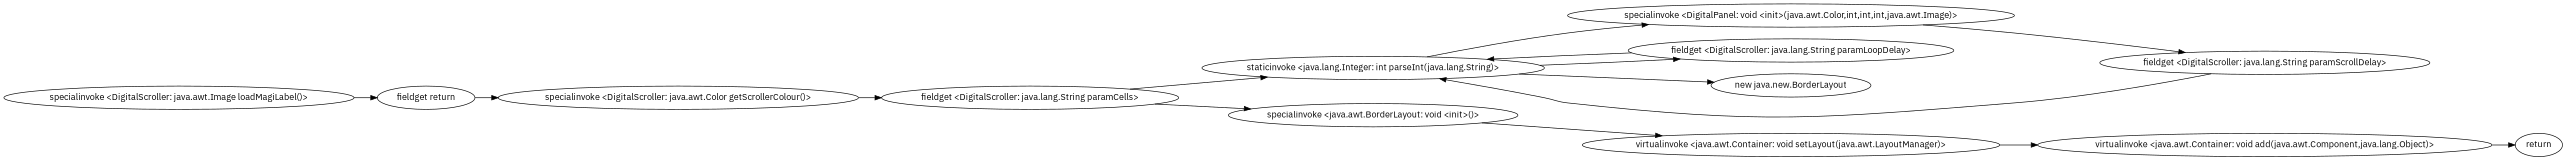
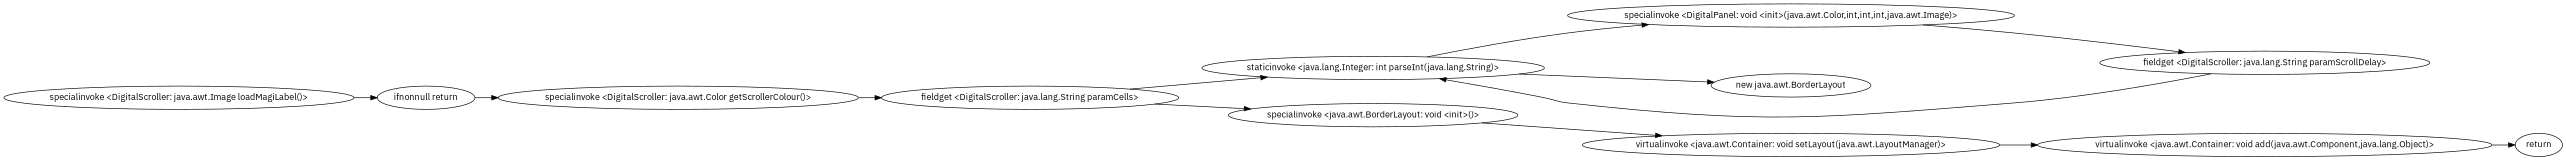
(1791, 50) -> none
(1791, 85) -> (1791, 85)
(426, 98) -> (426, 98)
